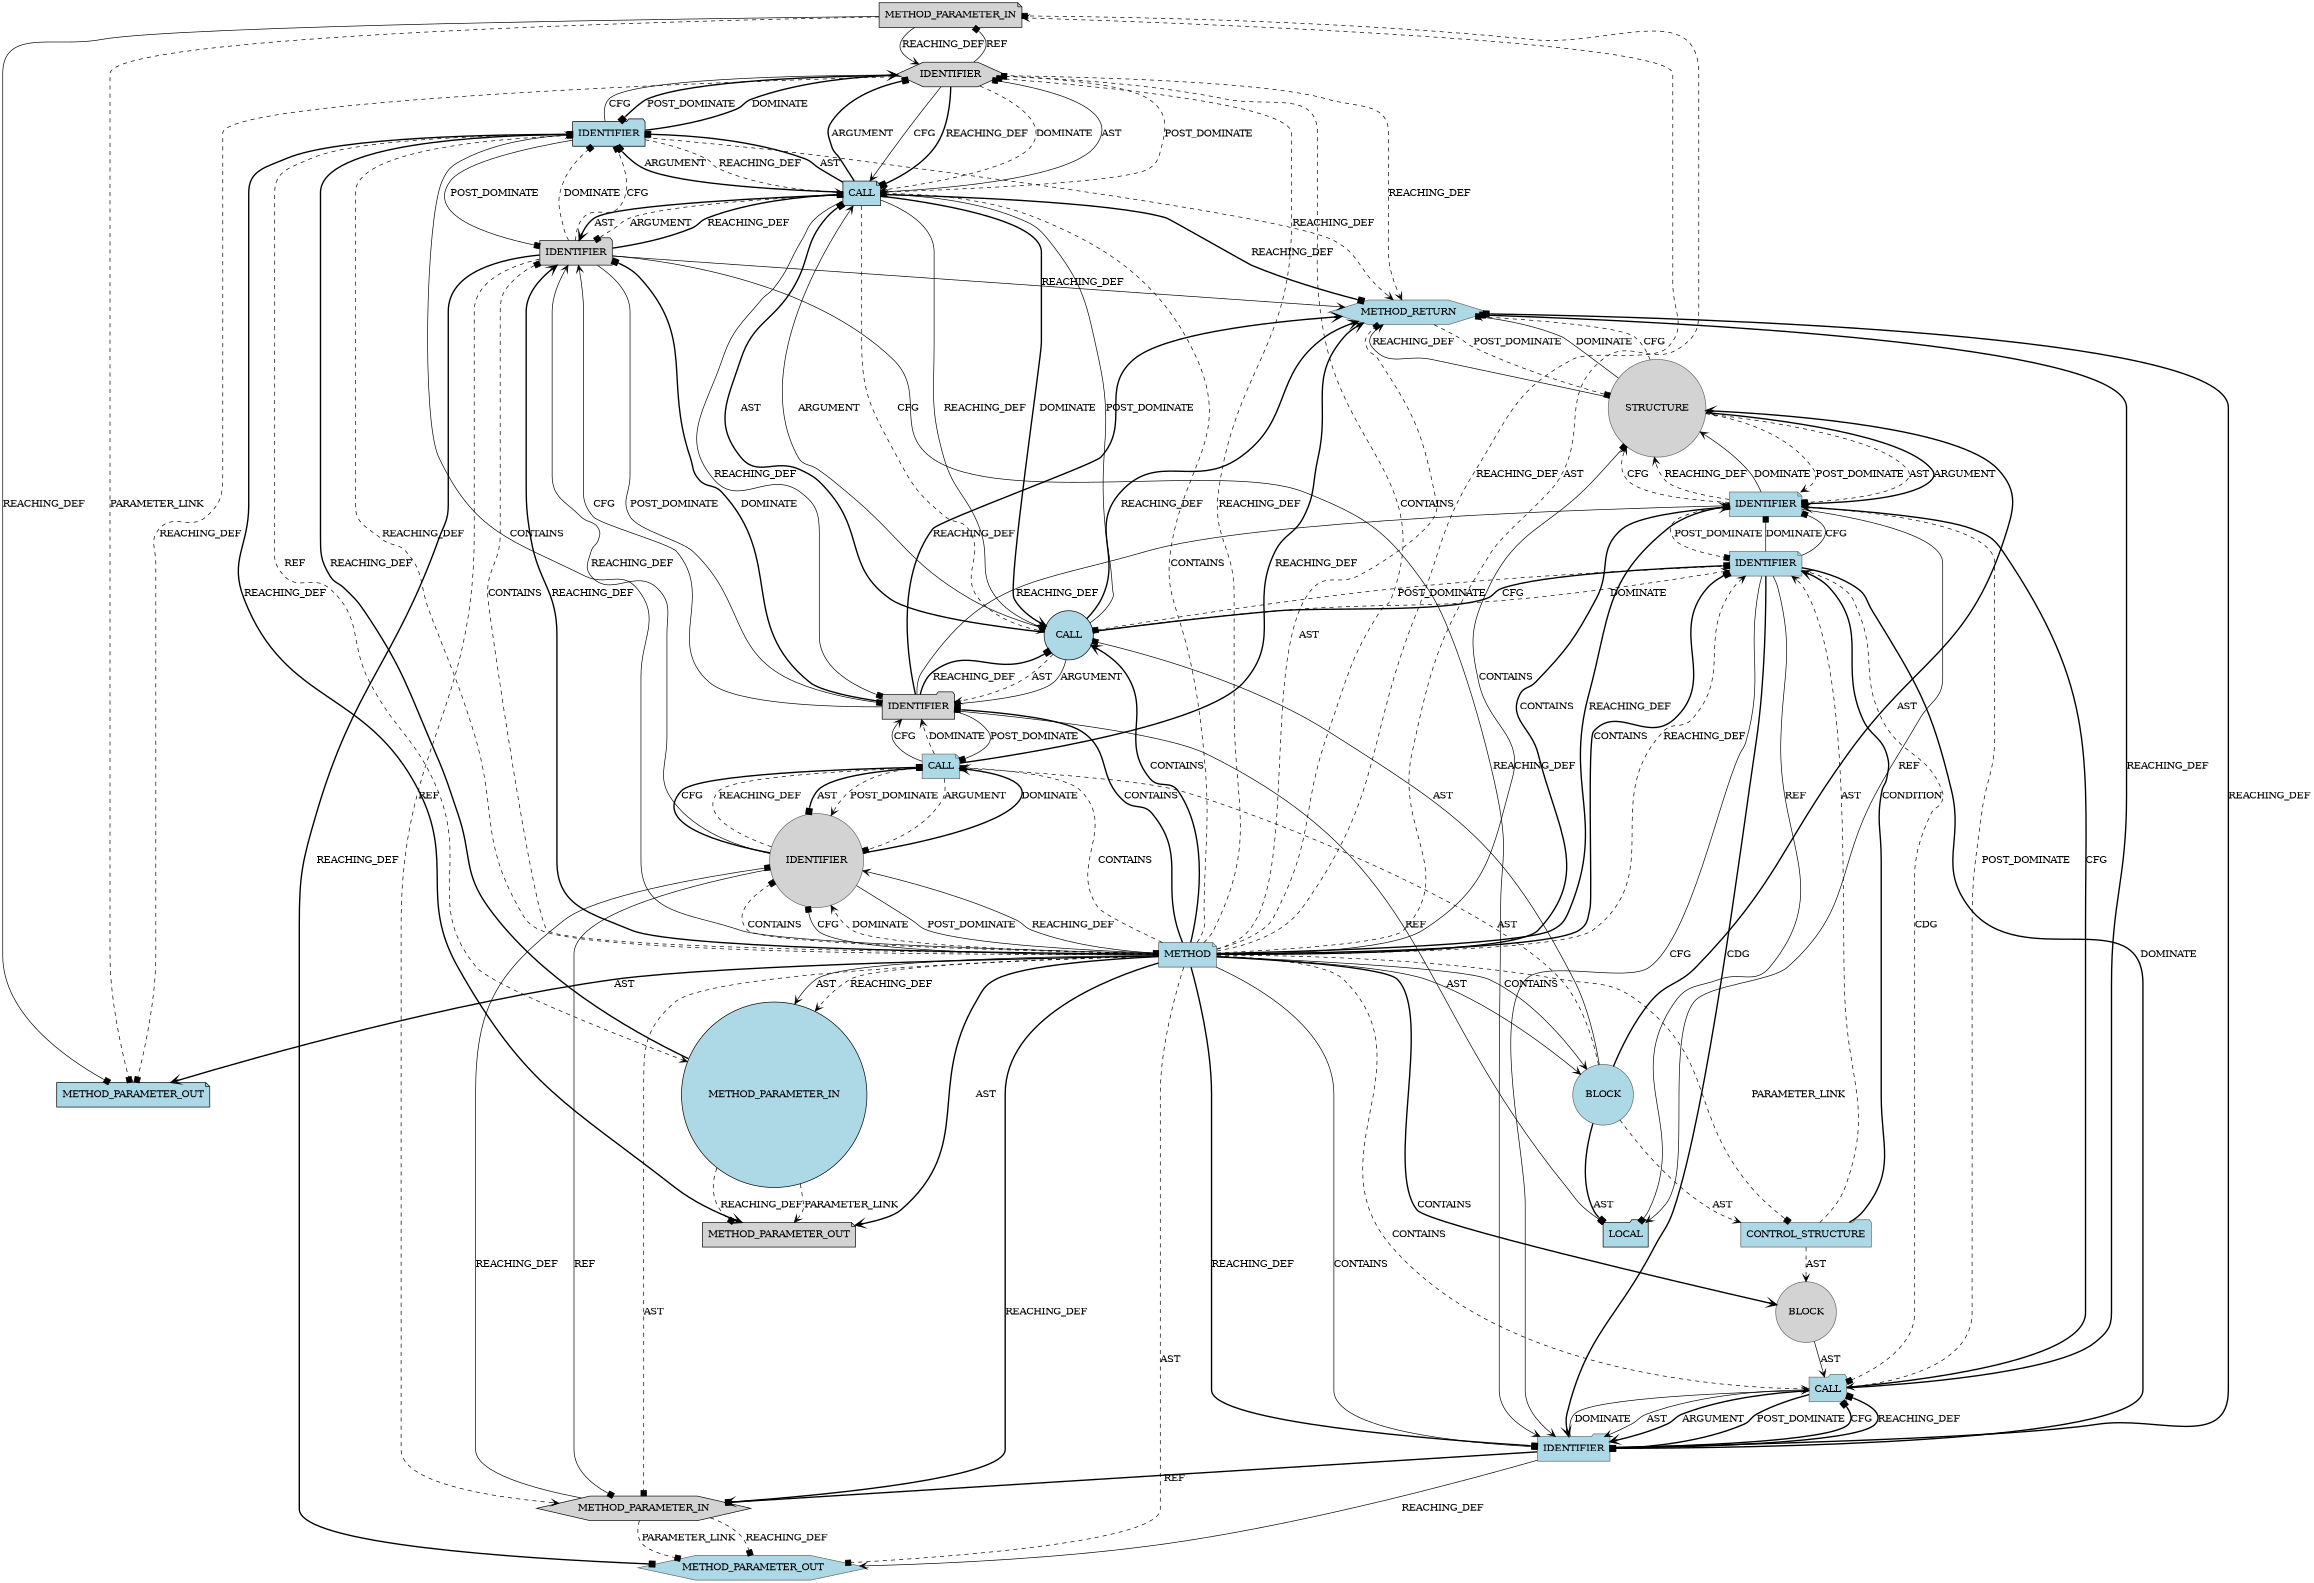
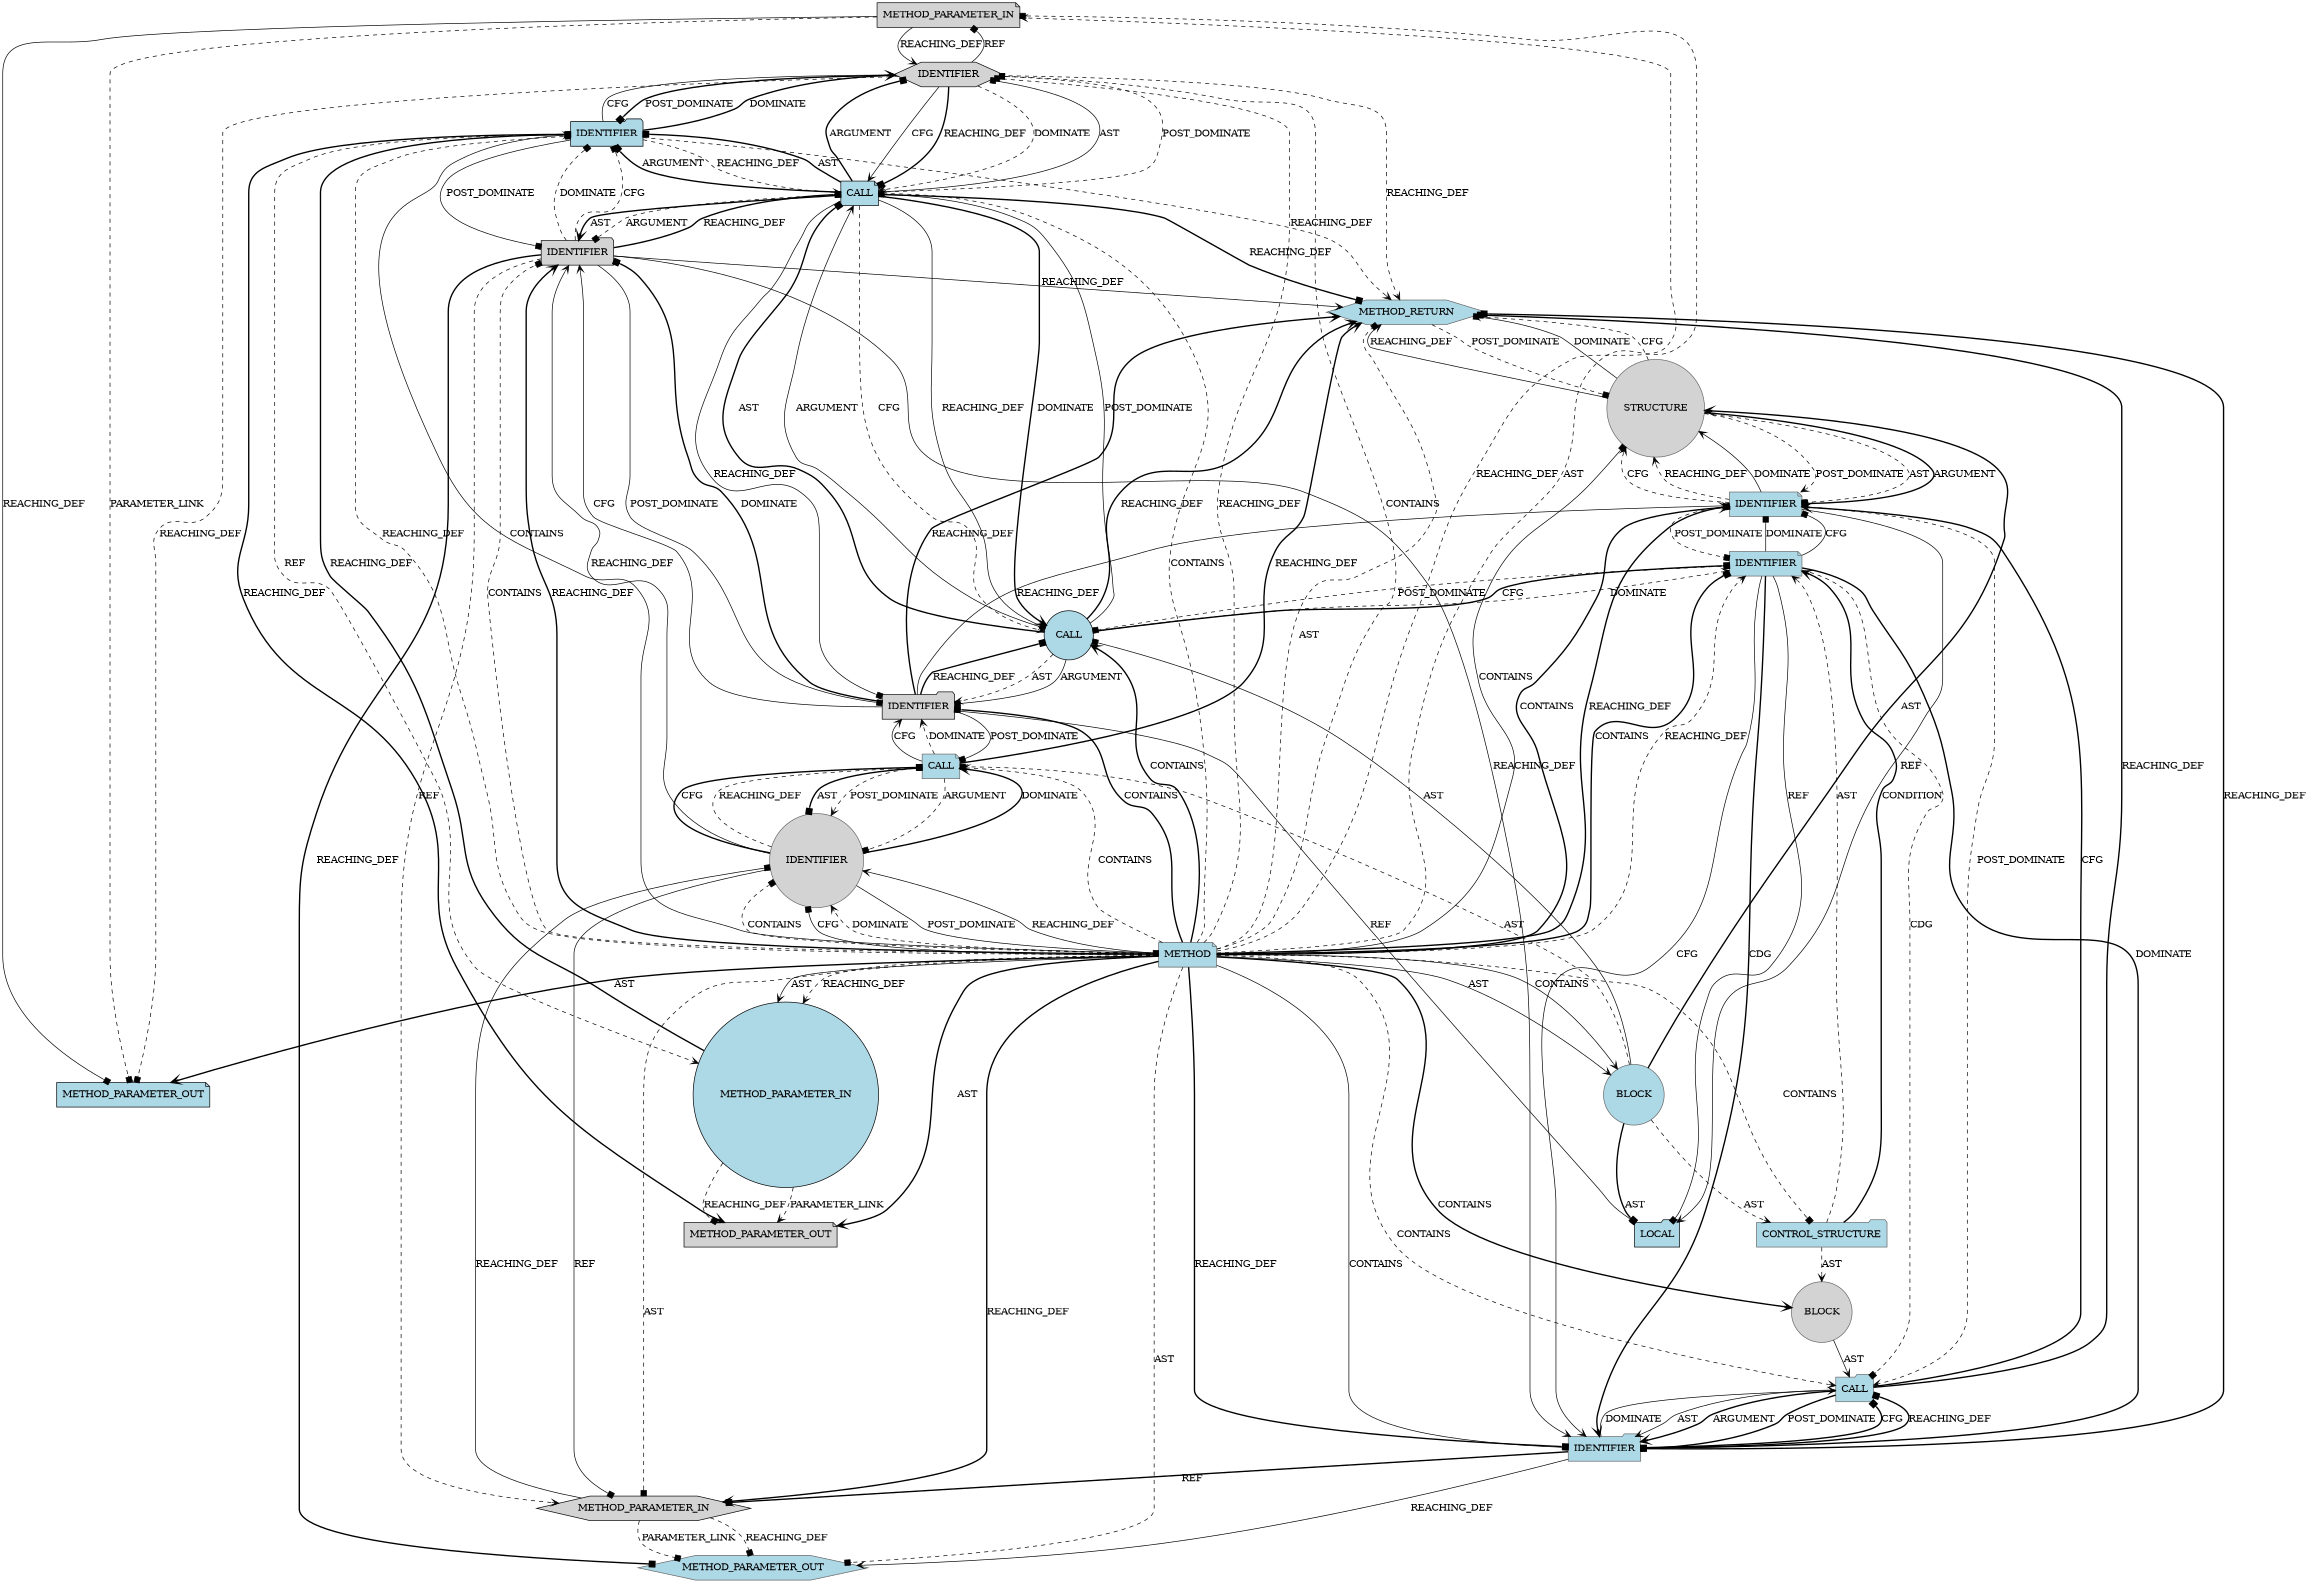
(1798, 1095) -> (1810, 1095)
